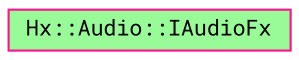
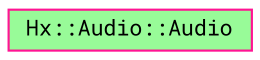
(150, 30) -> (130, 30)
